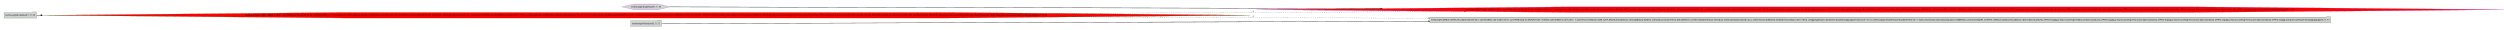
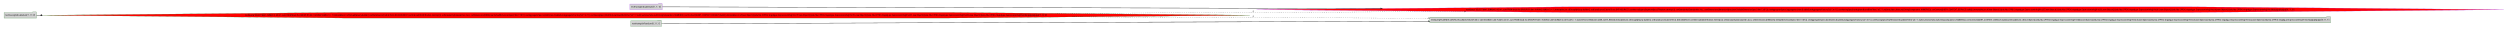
(646, 7) -> (646, 7)
